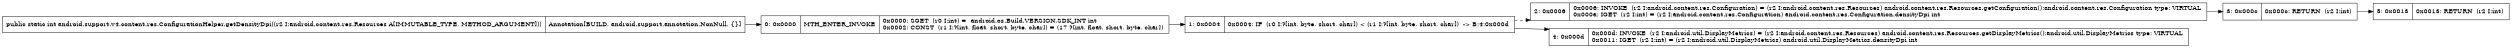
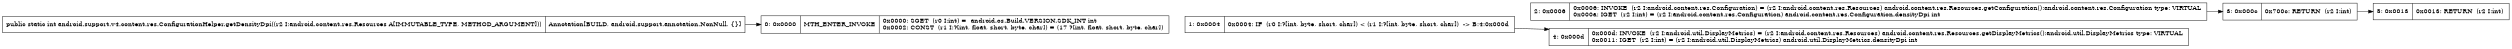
(2309, 11) -> (2309, 11)
(1520, 20) -> none
(1175, 25) -> none
